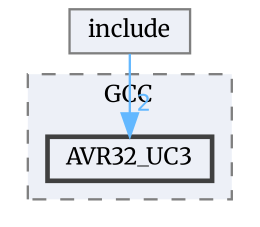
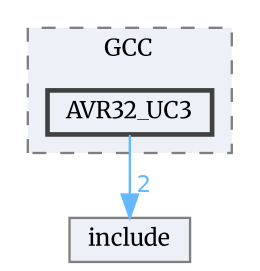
(130, 90) -> (130, 168)
